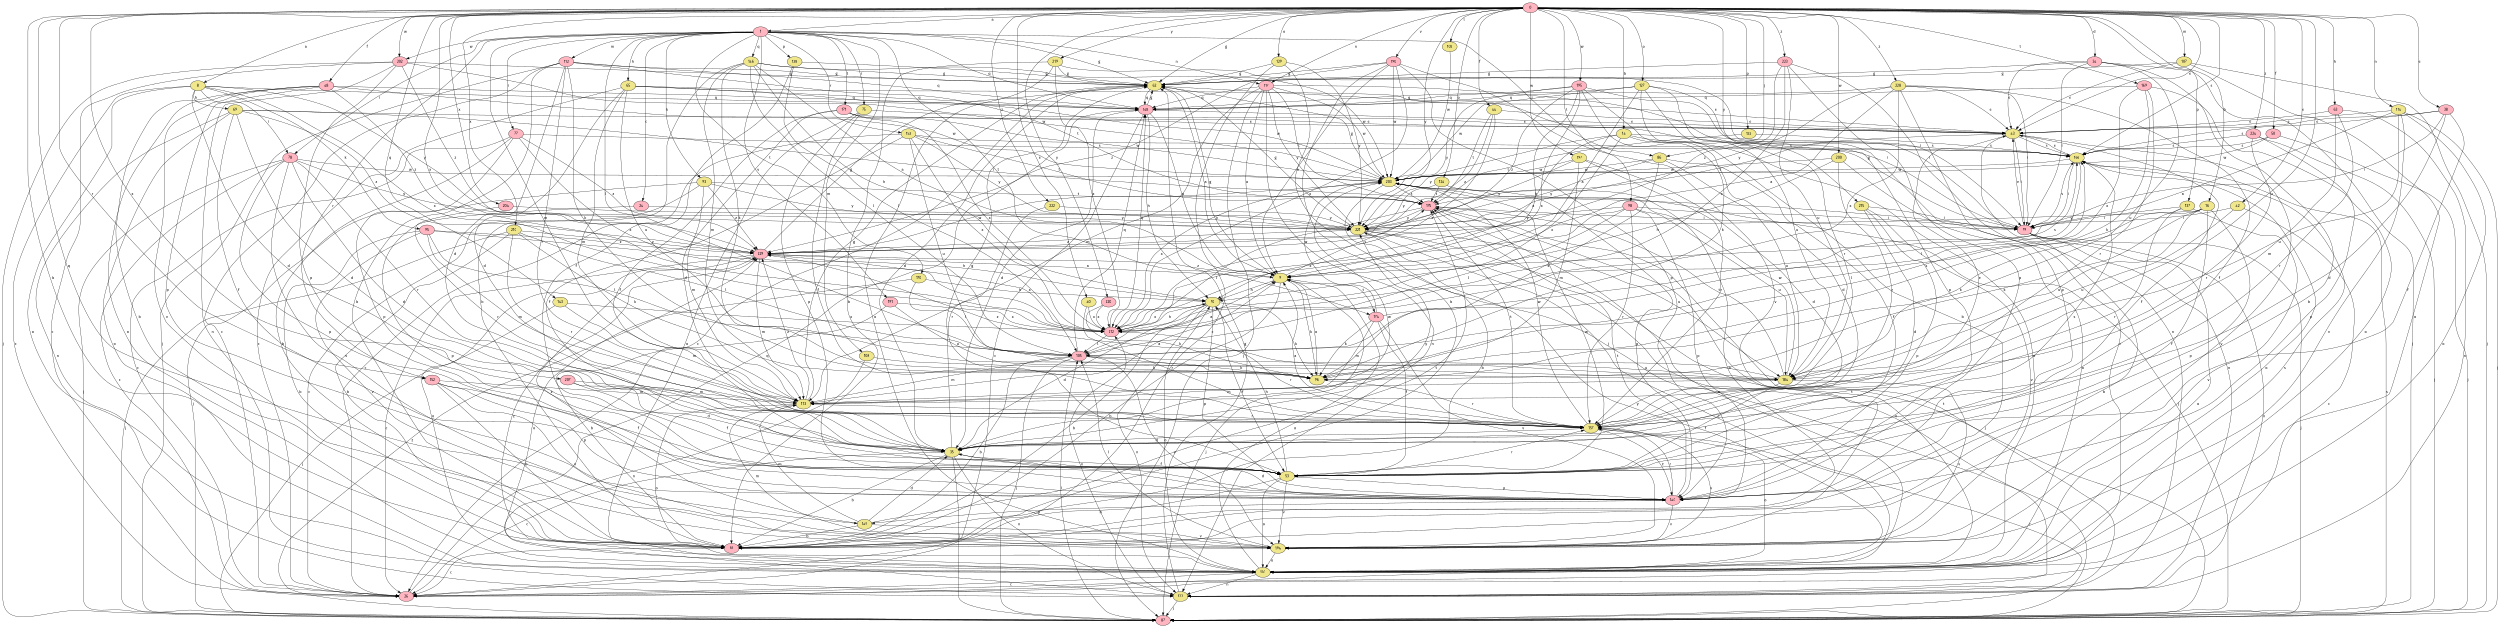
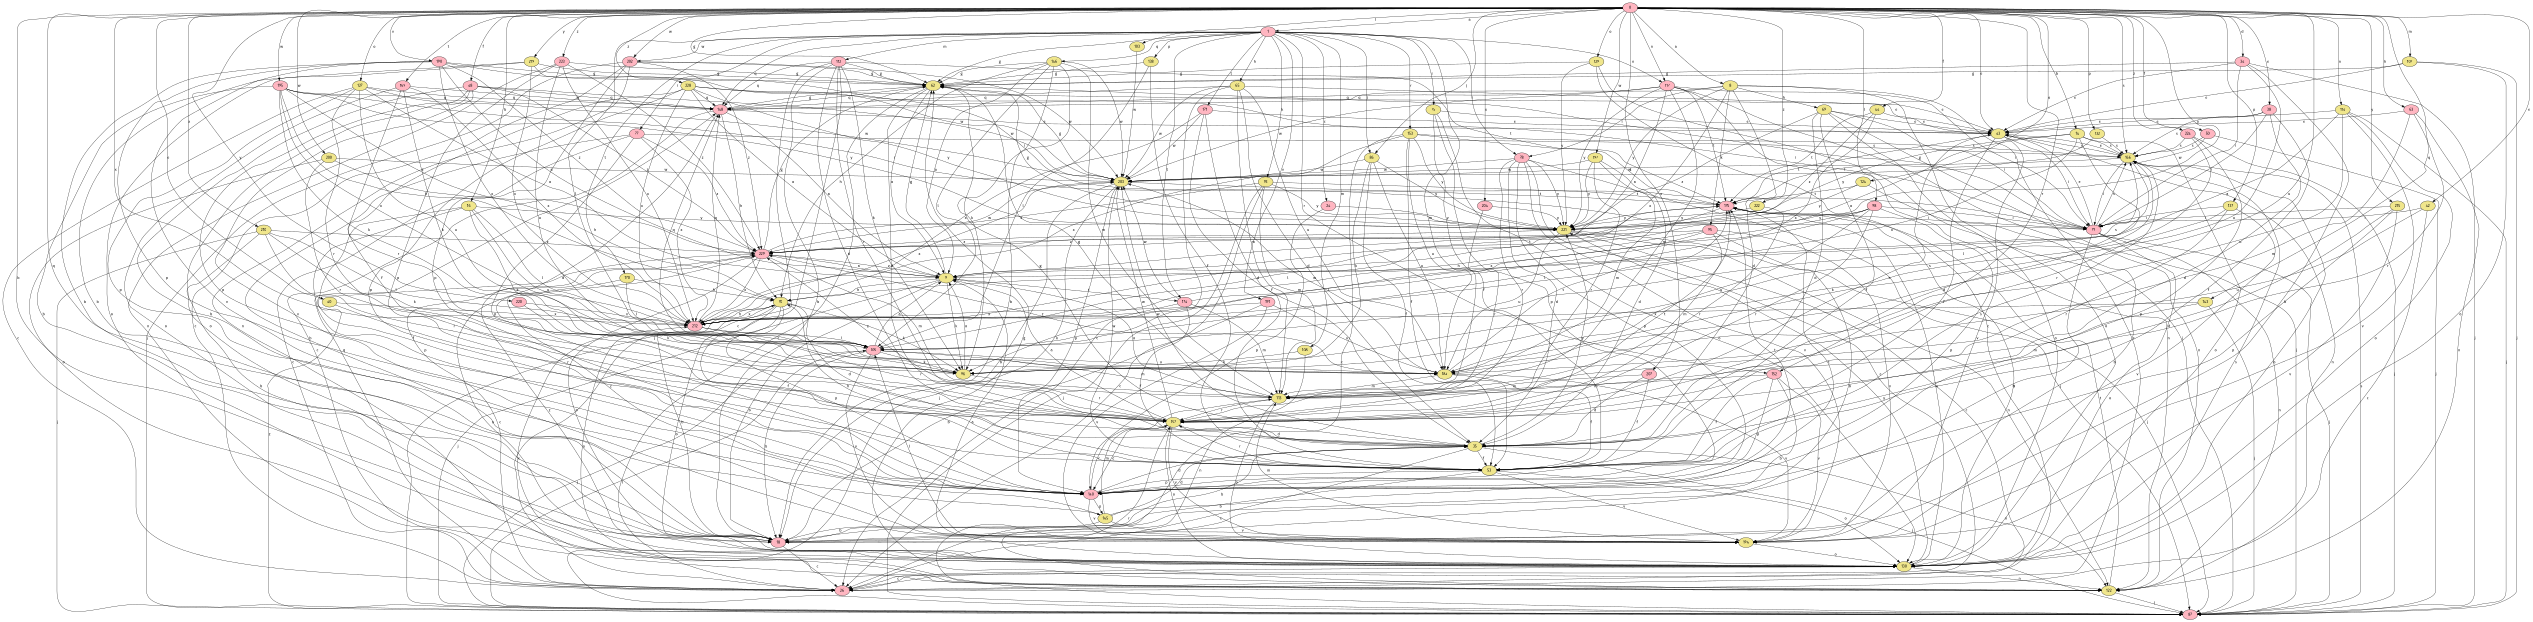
(1165, 460) -> (949, 551)
(1642, 531) -> (1169, 536)
